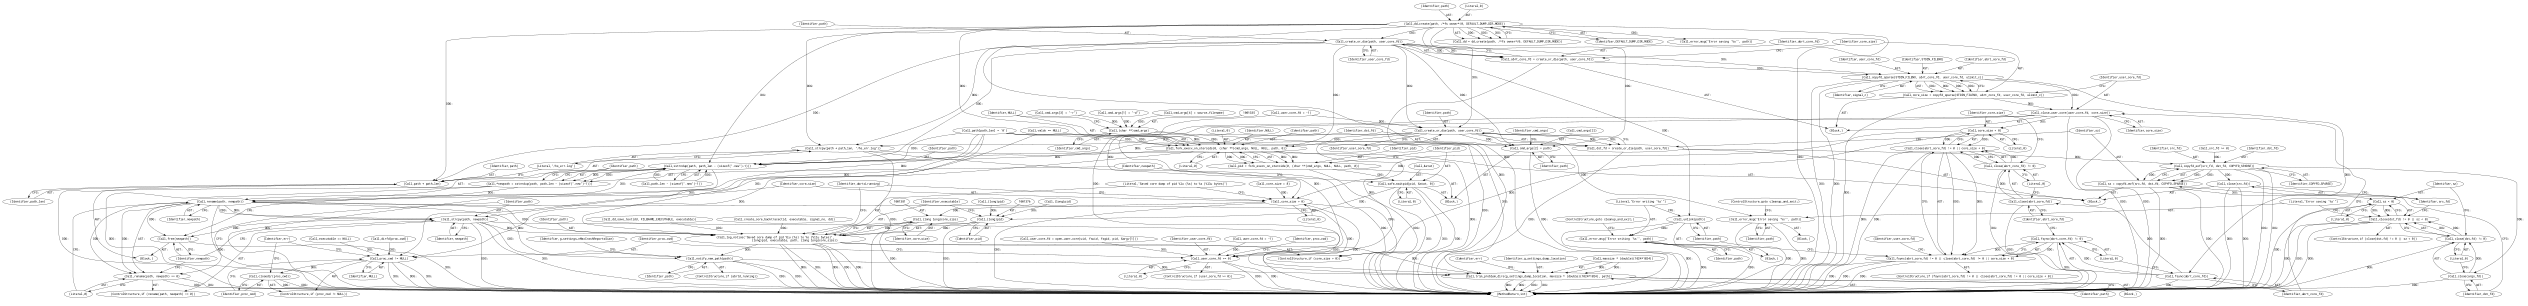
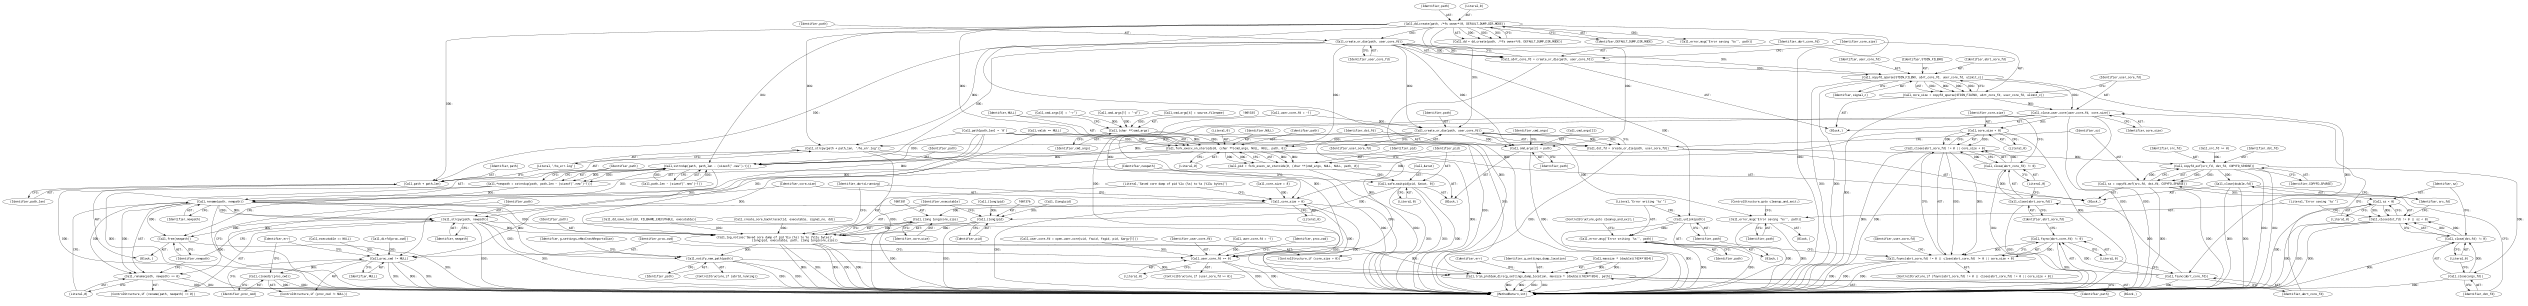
(1645, 166) -> (2100, 280)
(2234, 184) -> (2234, 184)
(2373, 239) -> none
